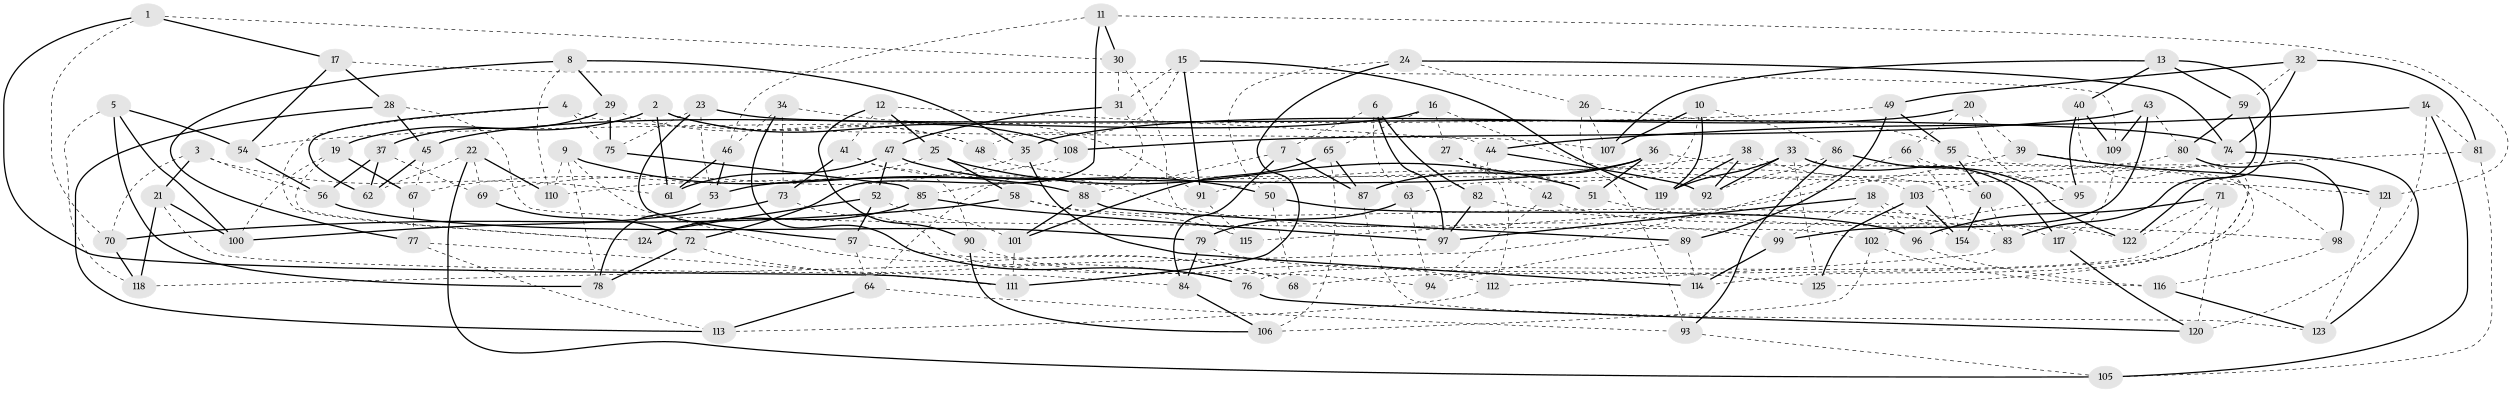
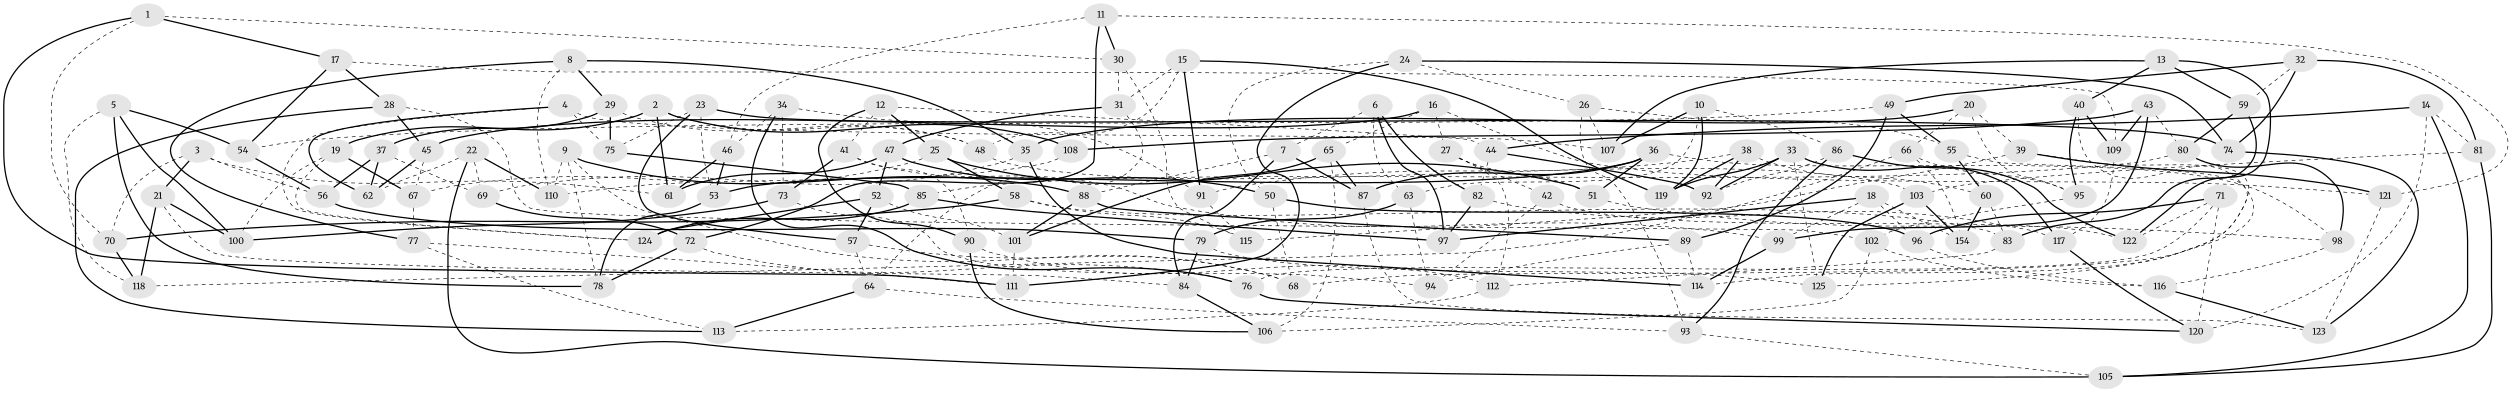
(2394, 361) -> (2394, 361)
